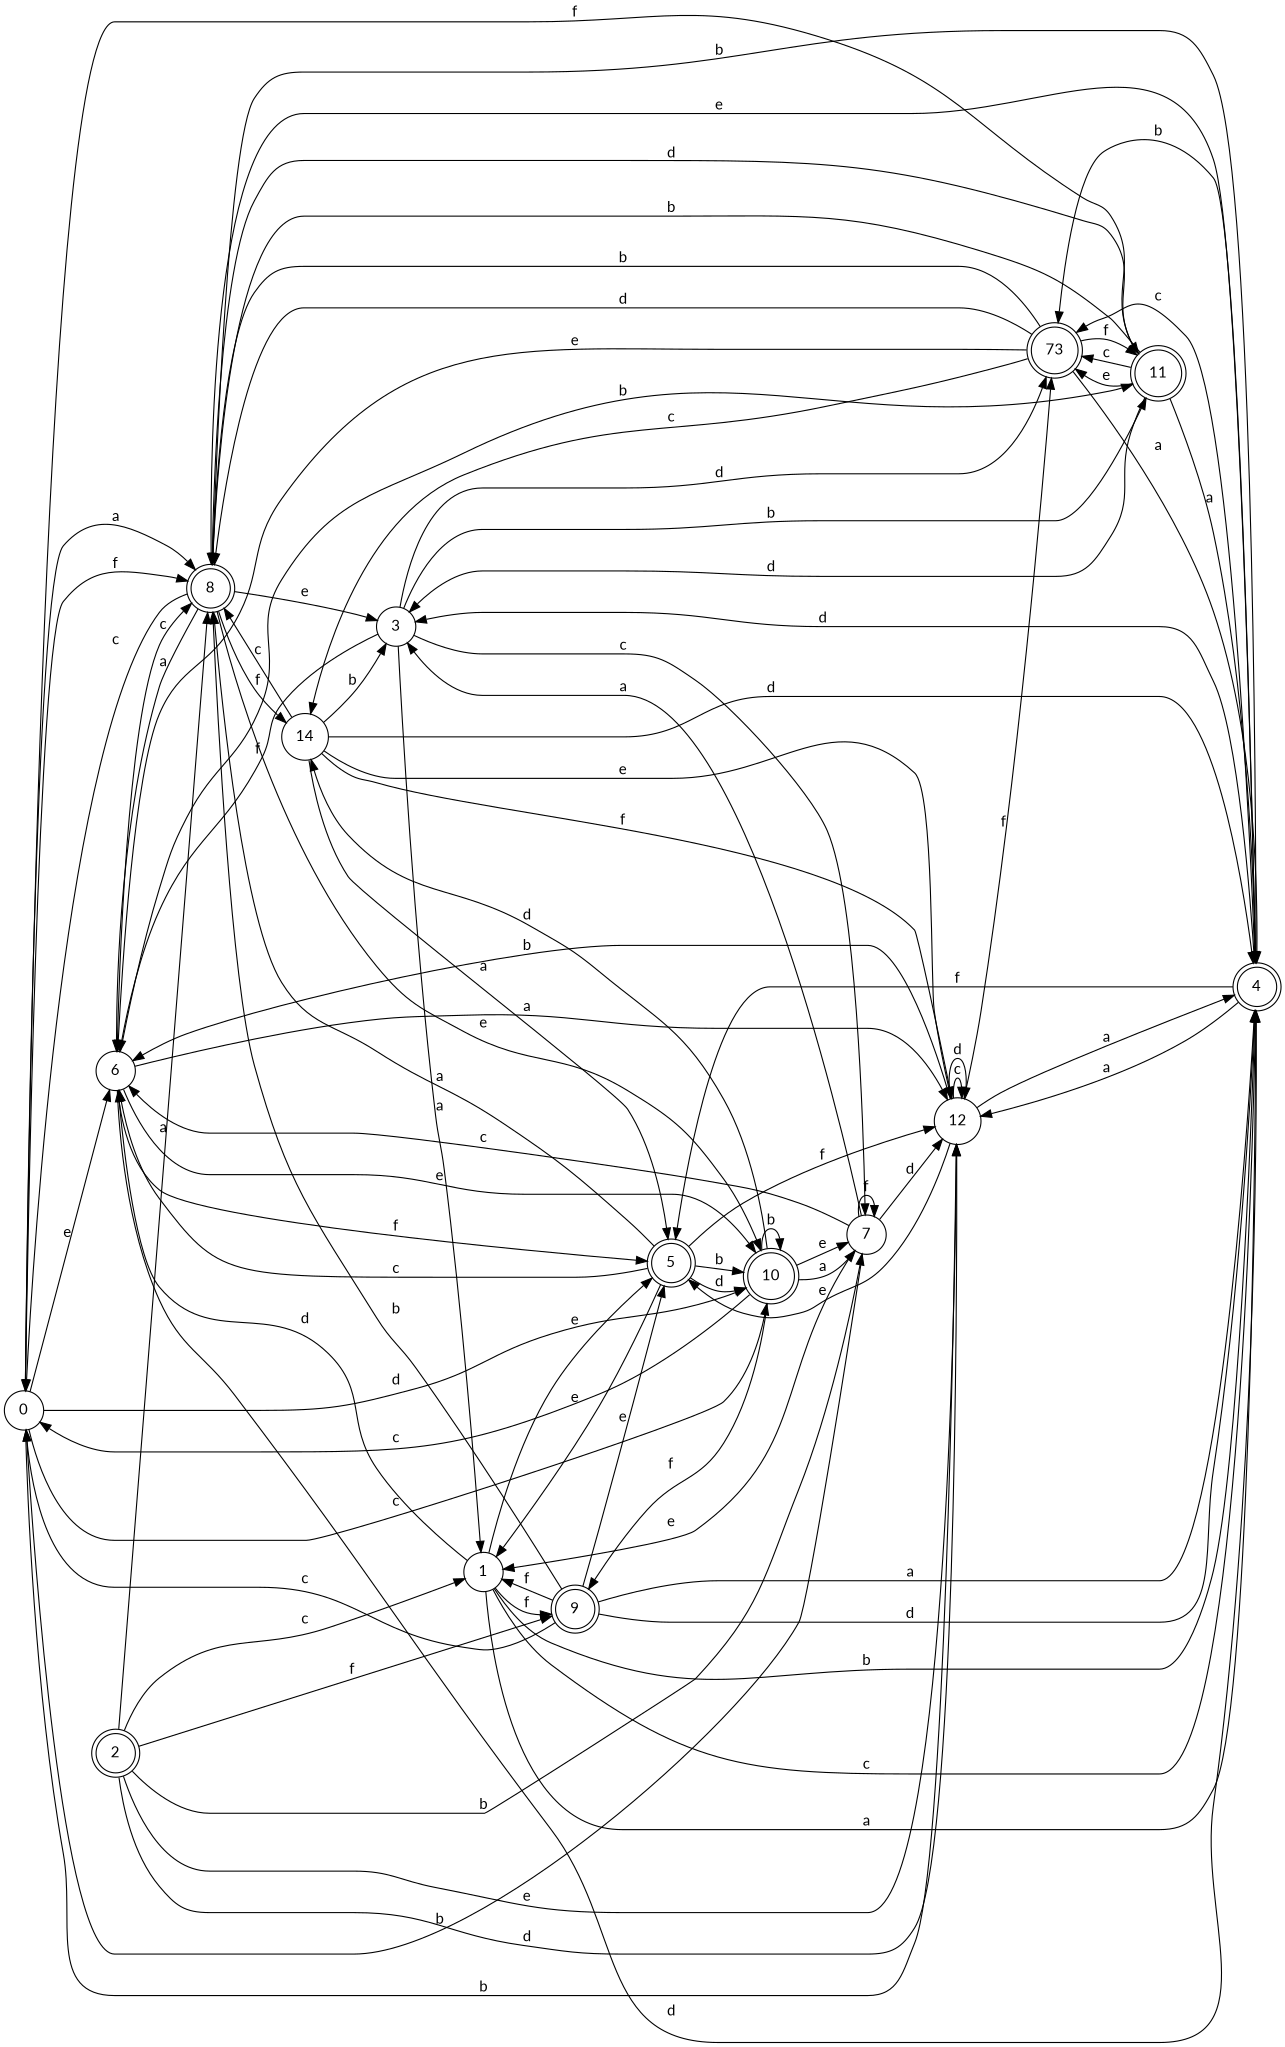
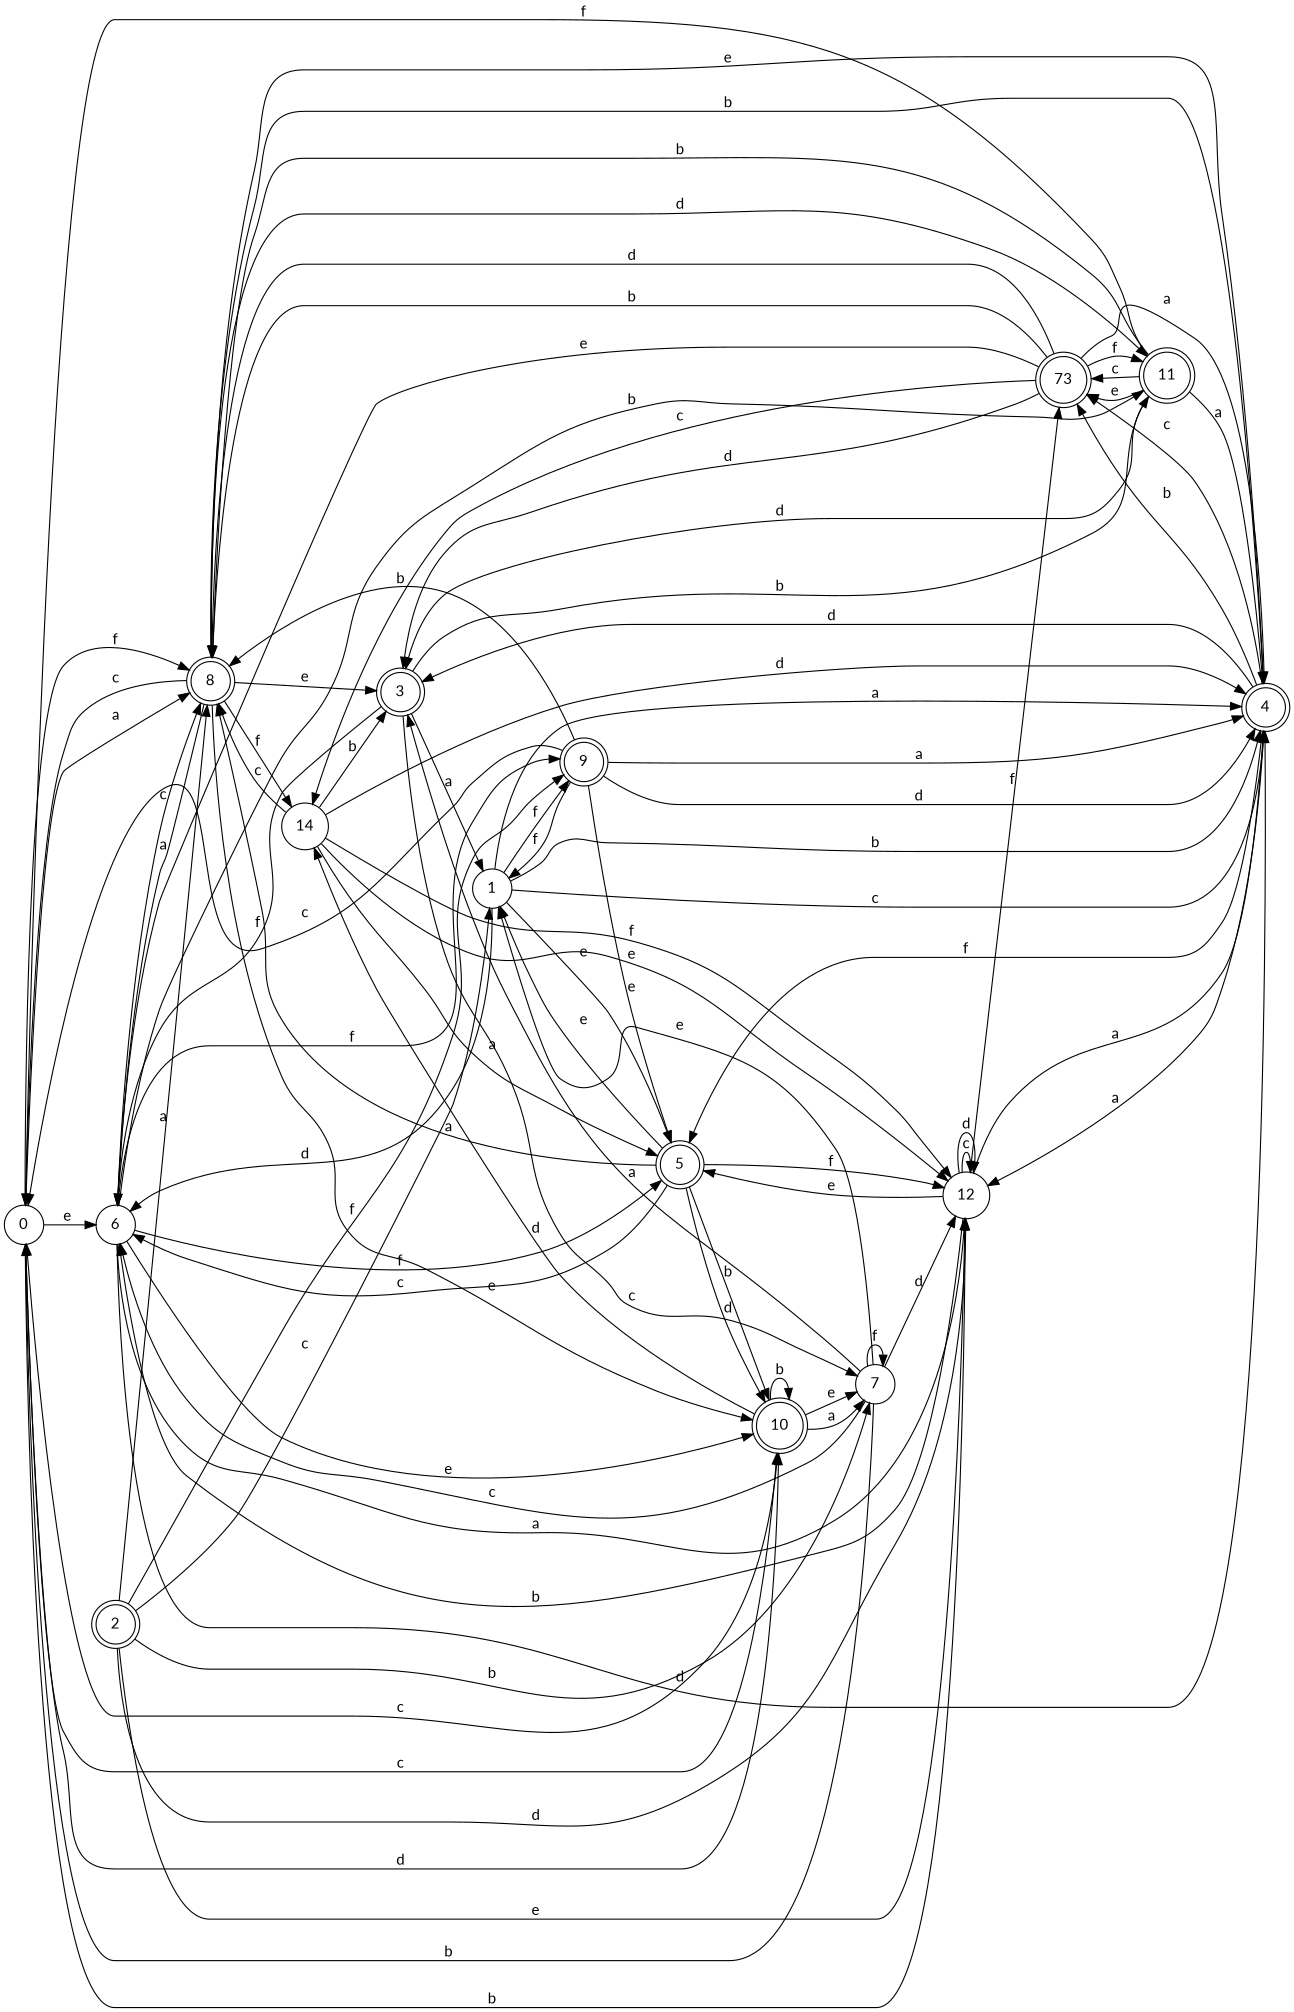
(706, 483) -> (682, 473)
(396, 627) -> (401, 692)
(710, 1460) -> (387, 1046)
